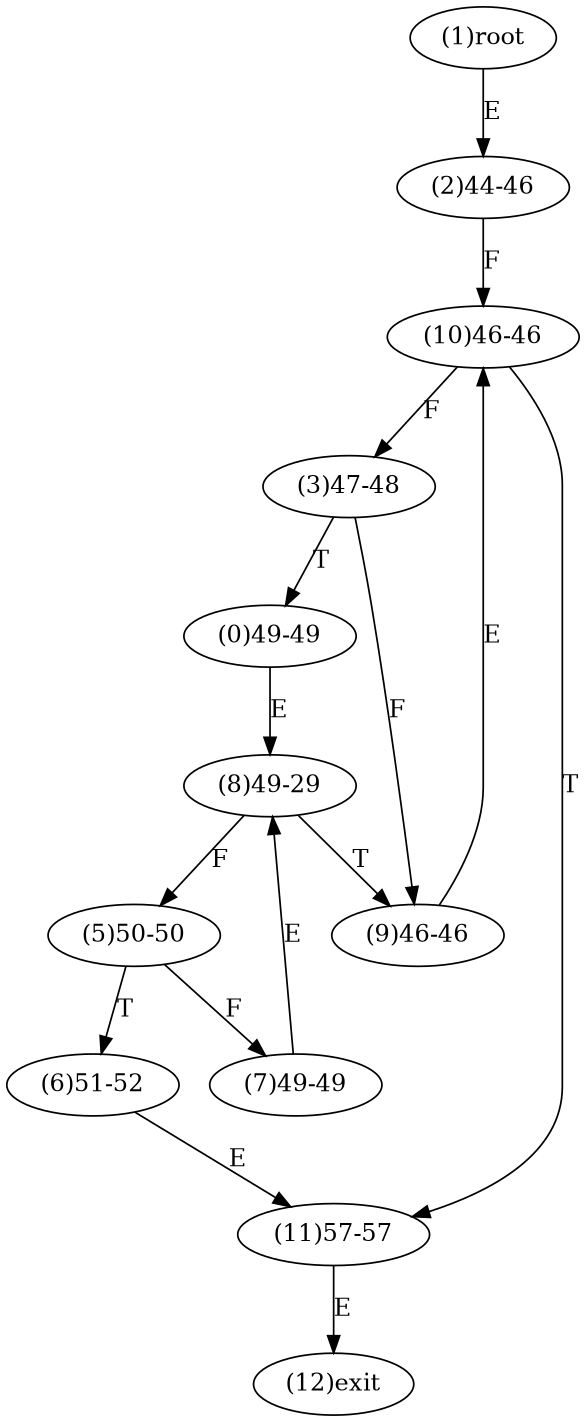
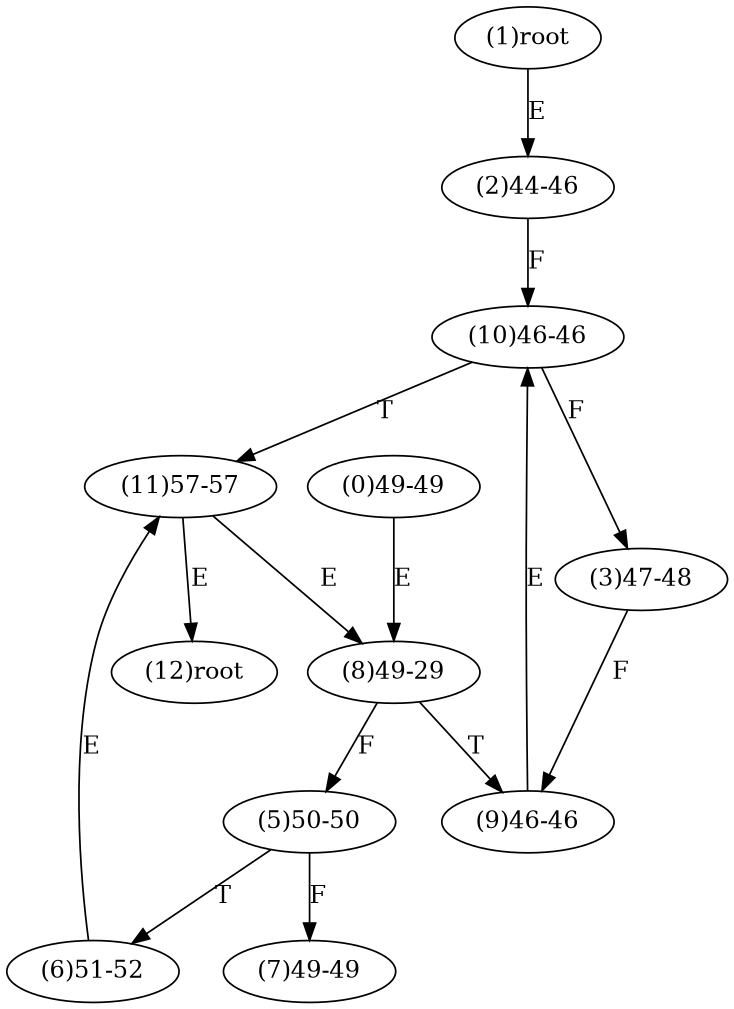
(314, 554) -> none
(284, 944) -> (281, 574)
(334, 1384) -> (194, 672)
